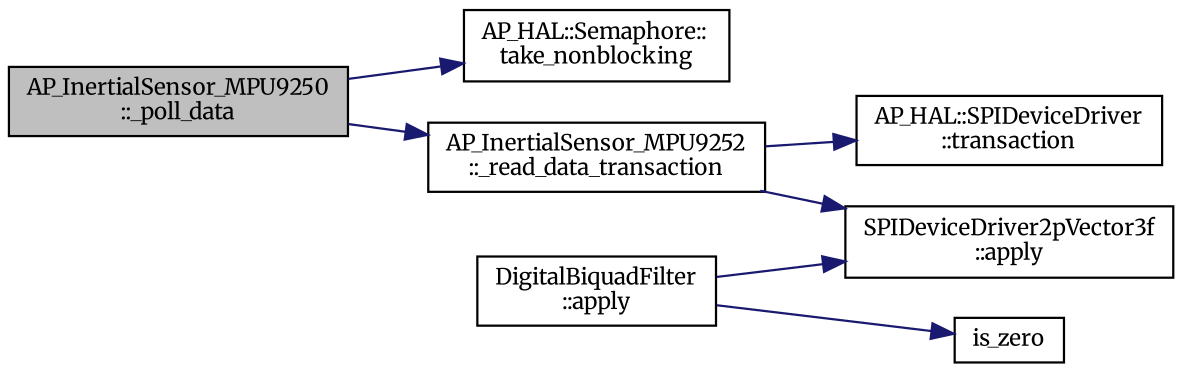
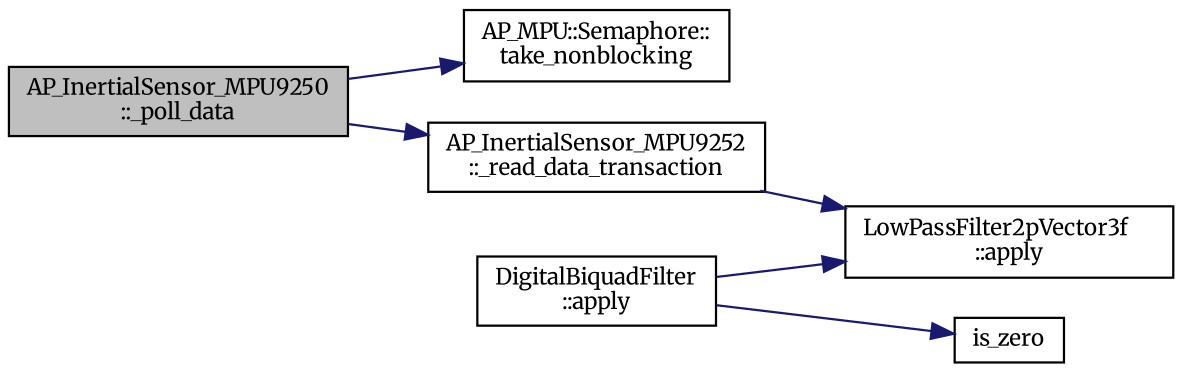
(597, 46) -> (597, 46)
(1009, 130) -> none
(1009, 242) -> (1009, 242)
